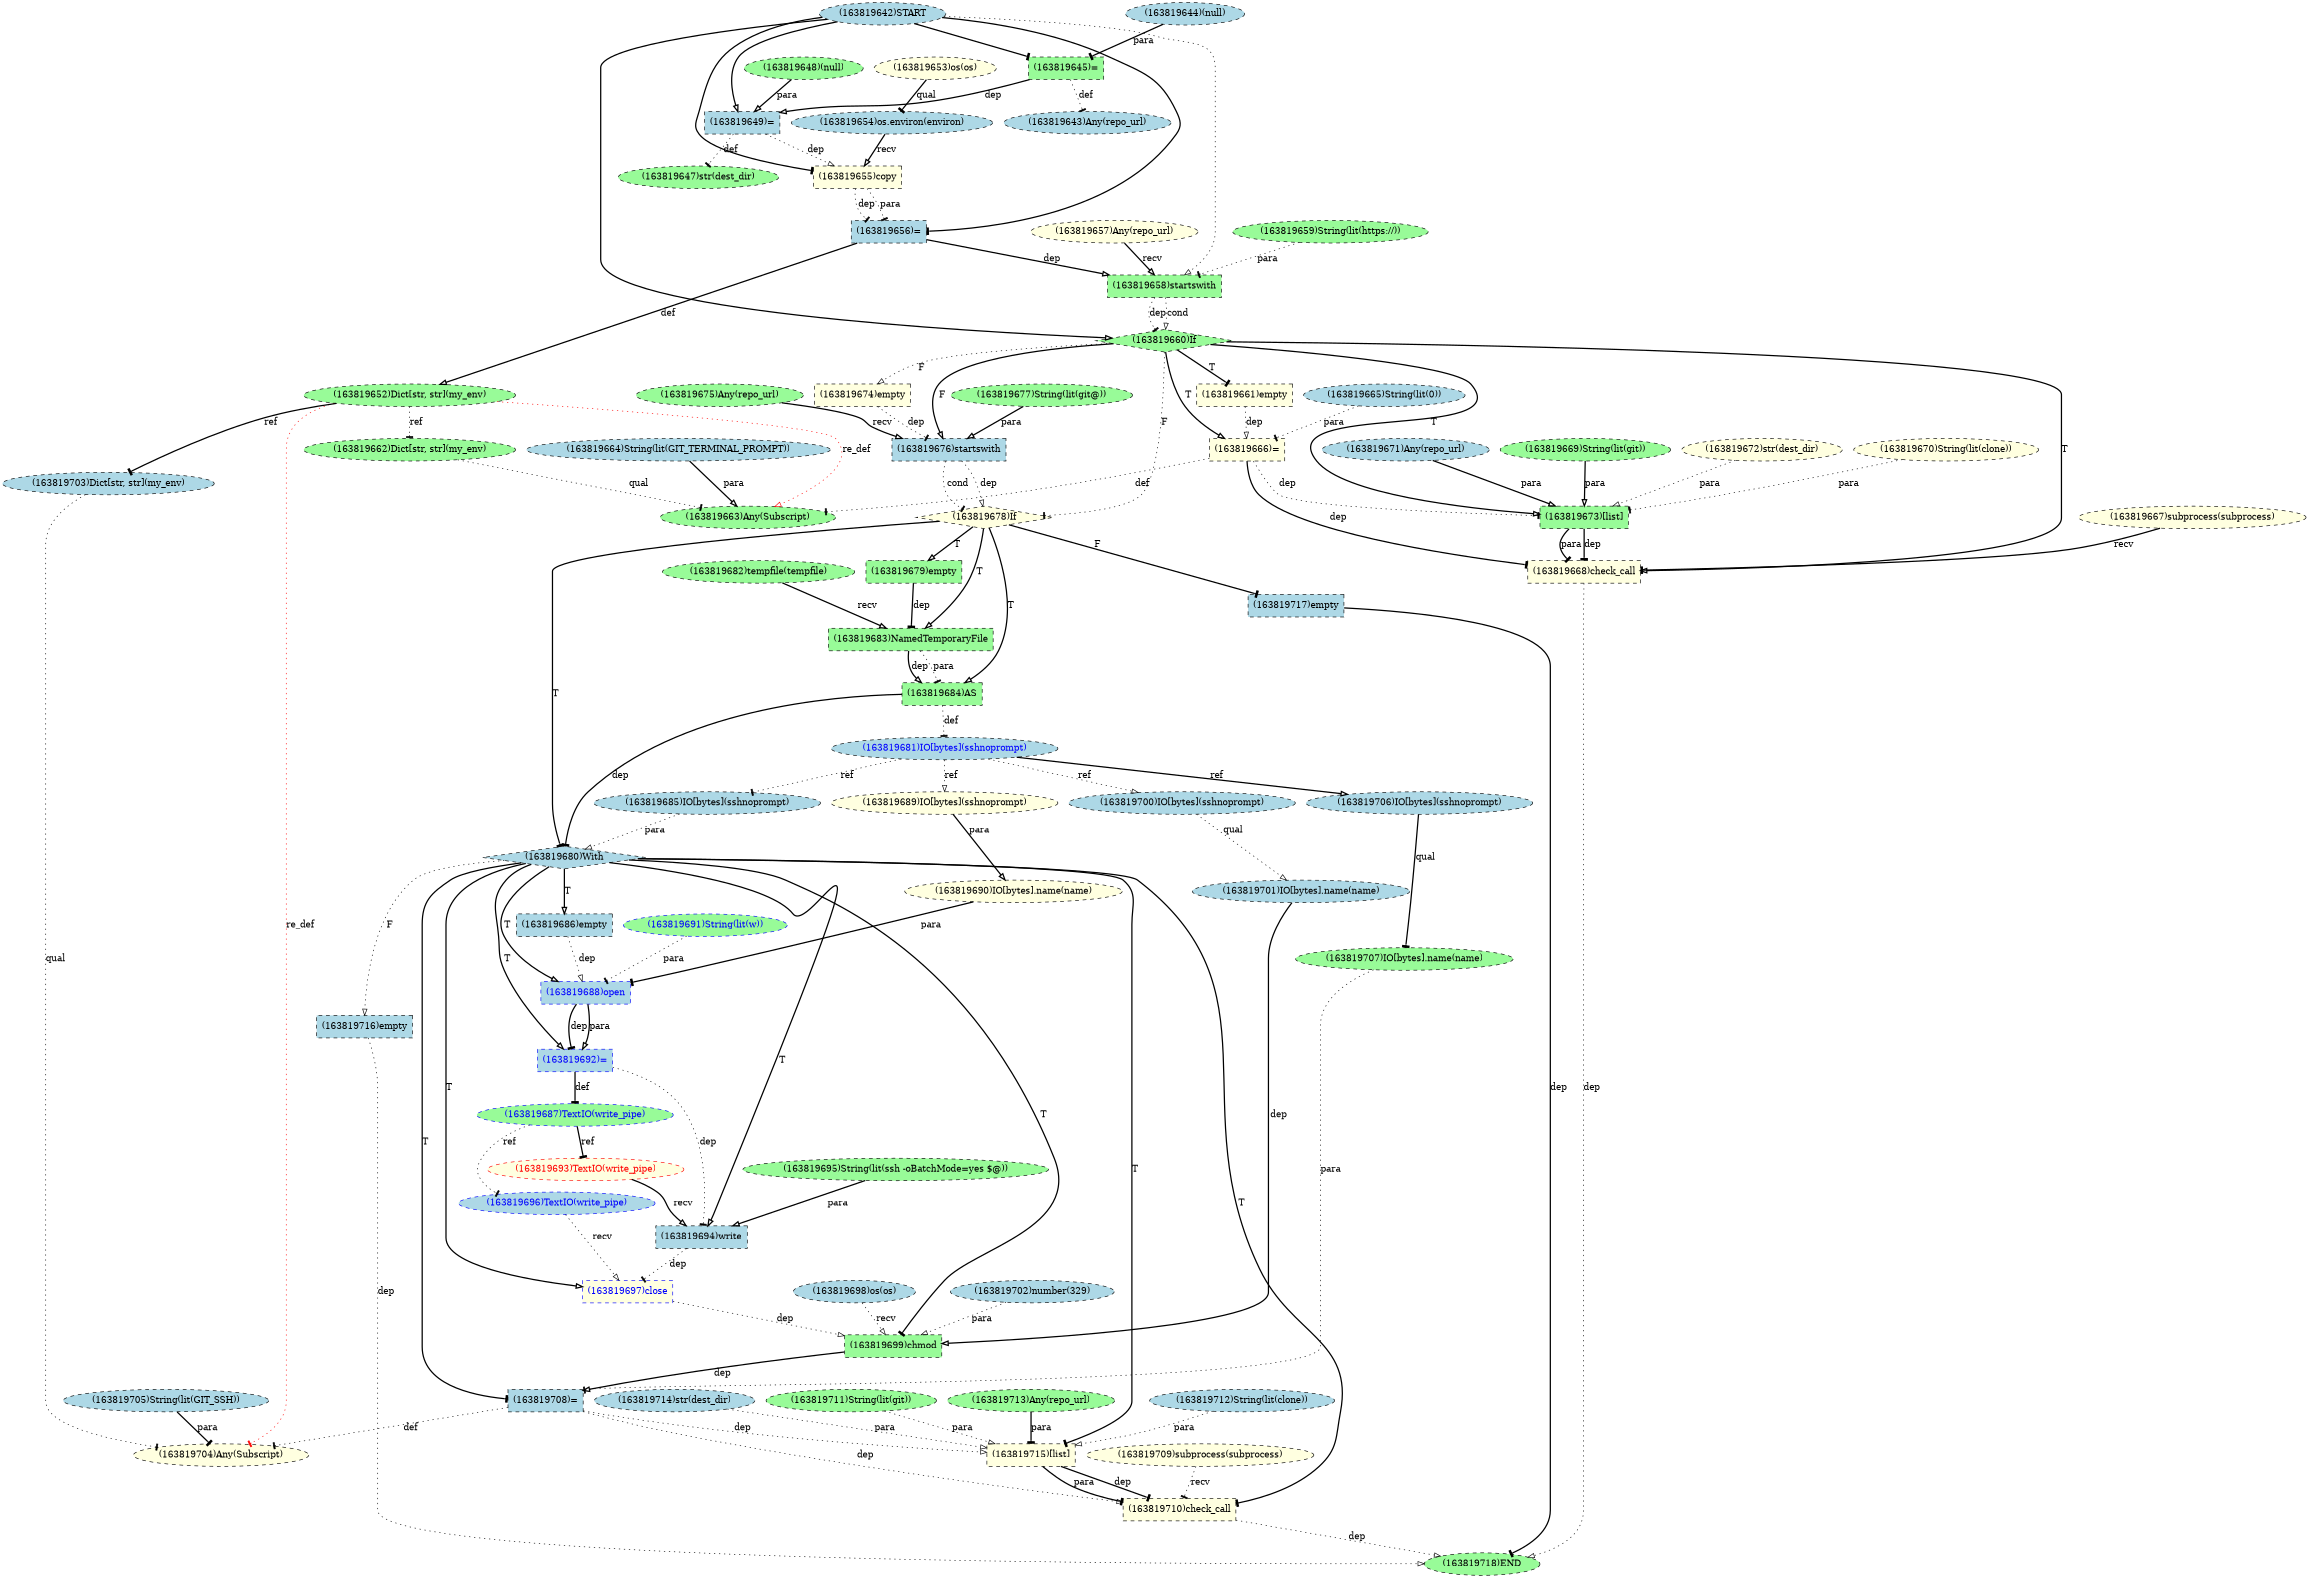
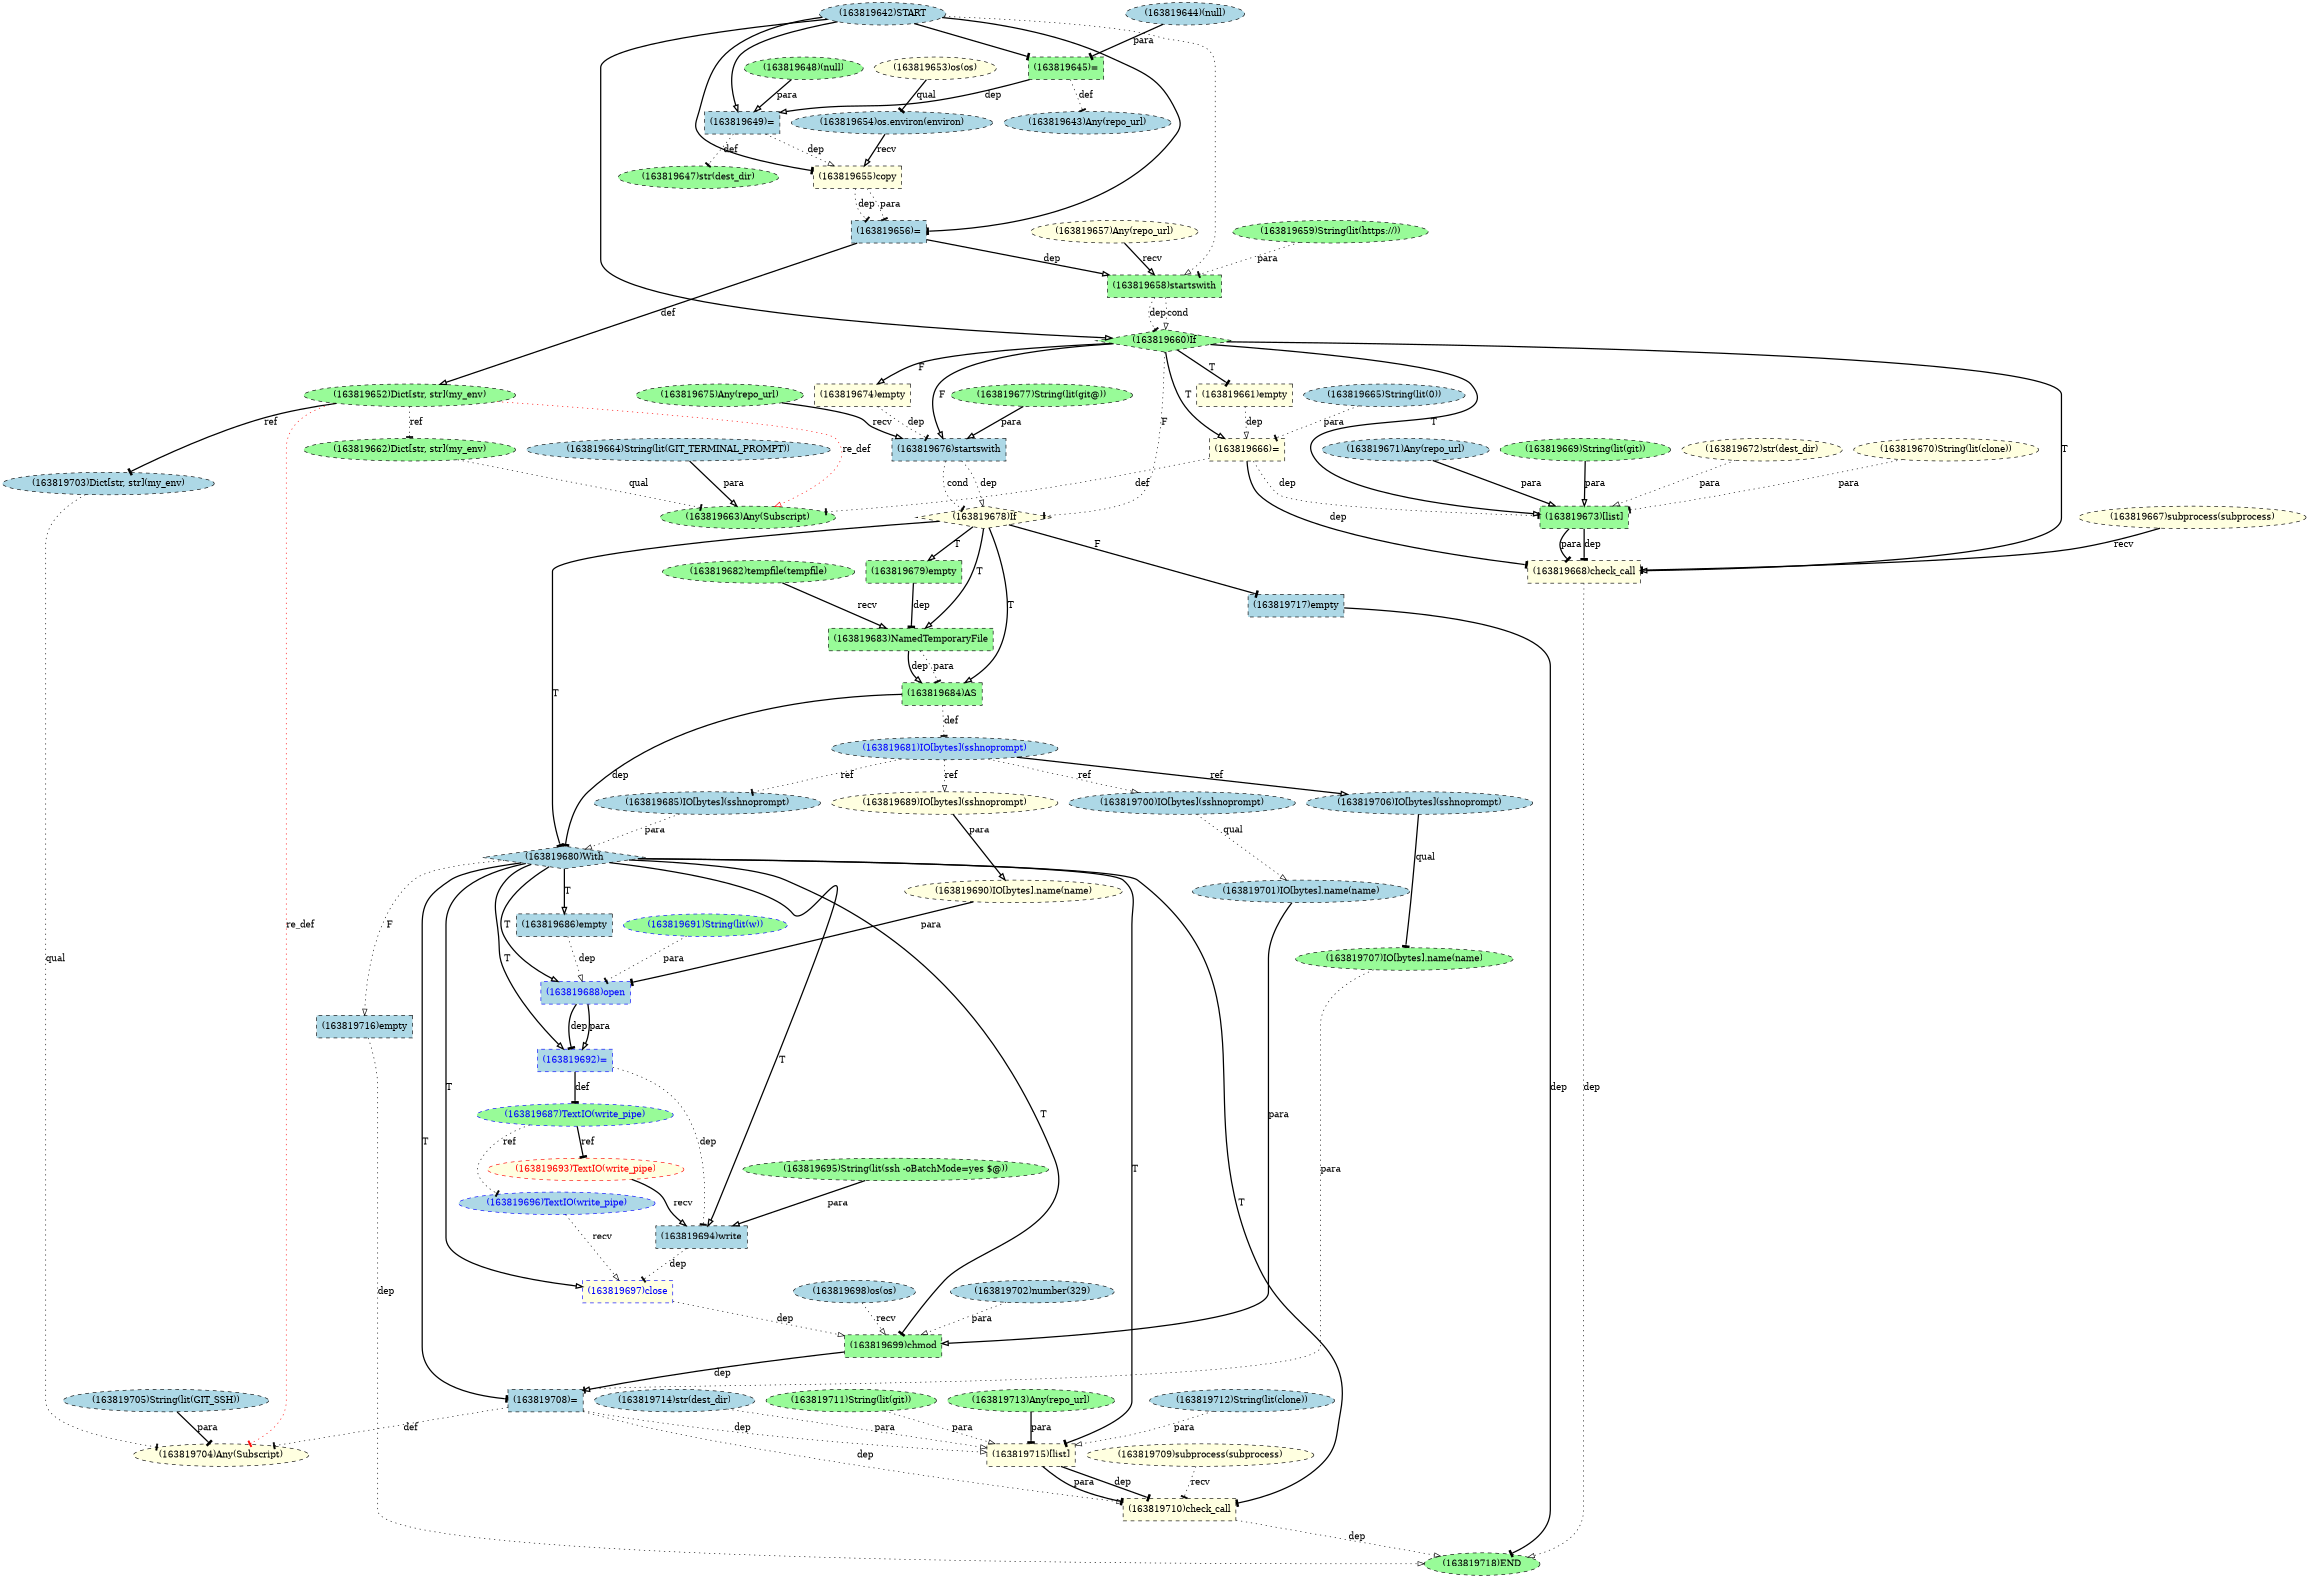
(995, 351) -> (995, 351)
(1279, 1115) -> (1279, 1115)
